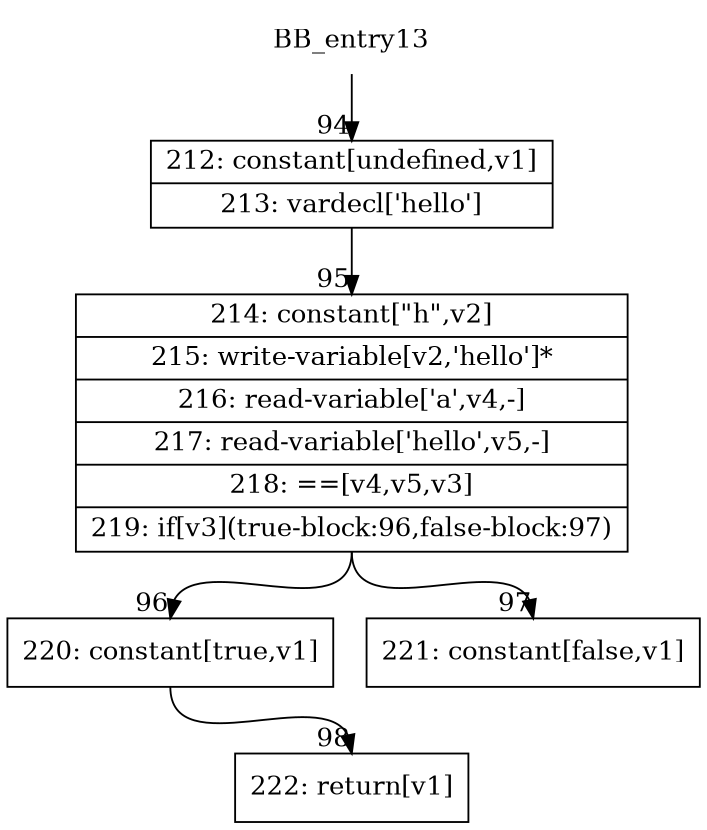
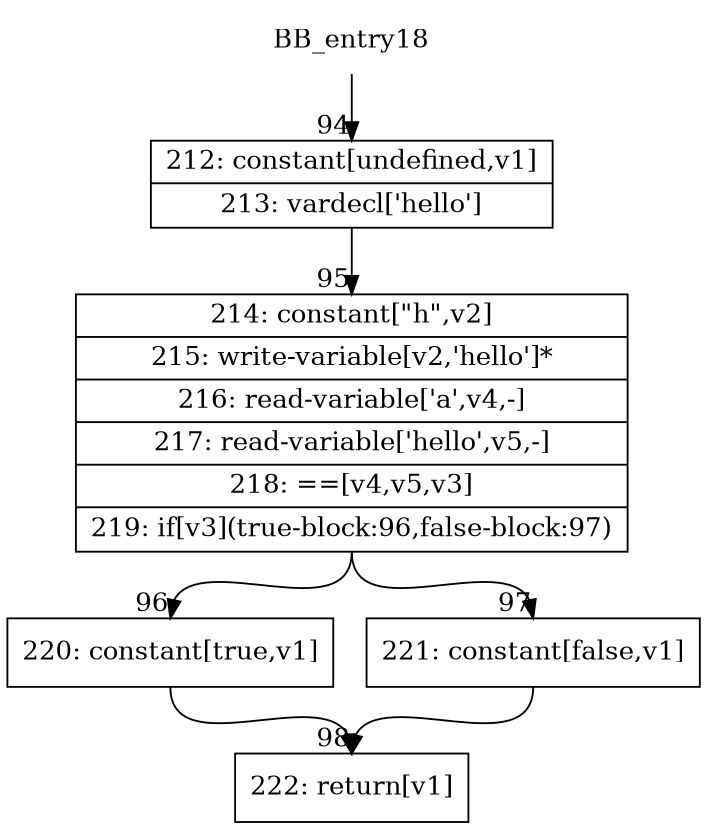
(352, 41) -> (352, 41)
none -> (452, 721)
